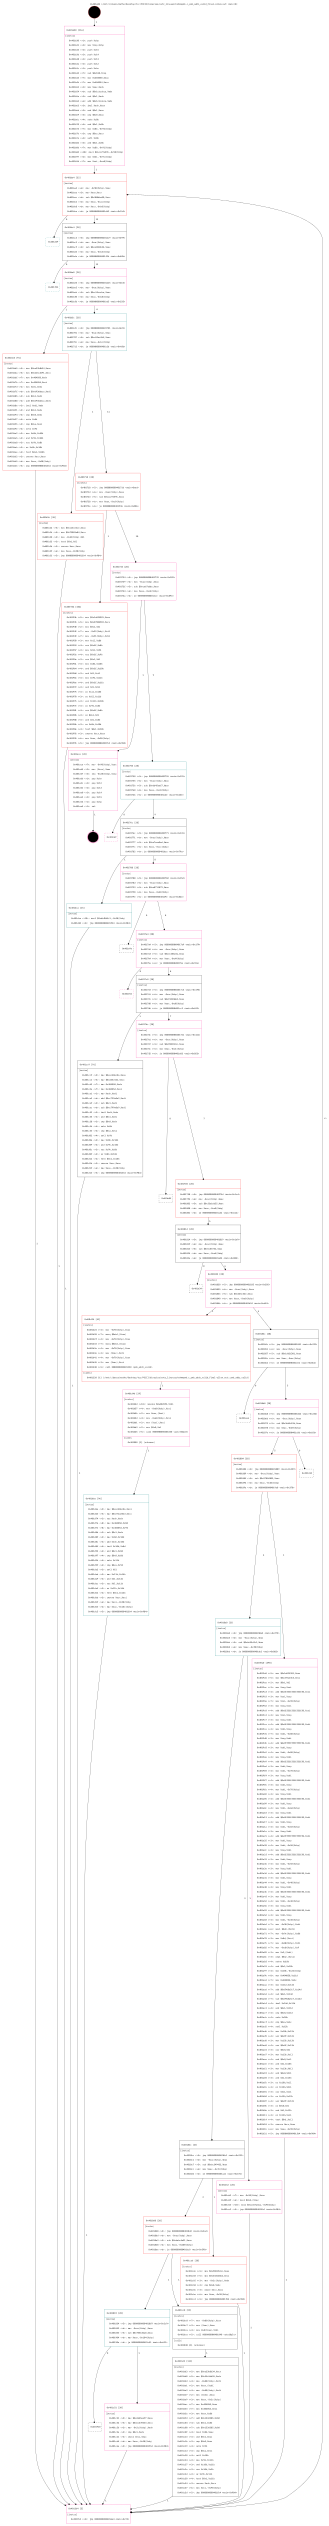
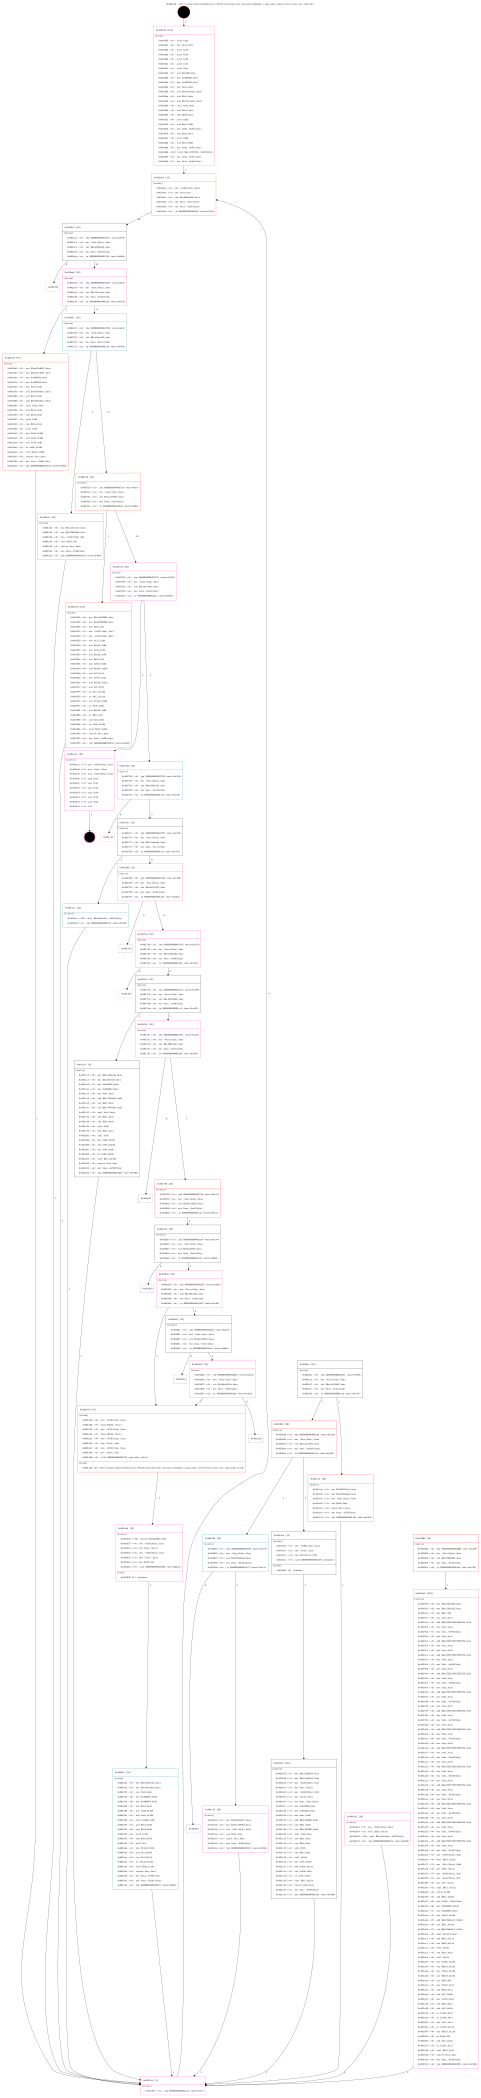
(53, 242) -> none
(275, 1445) -> (200, 1401)
(248, 1637) -> none
